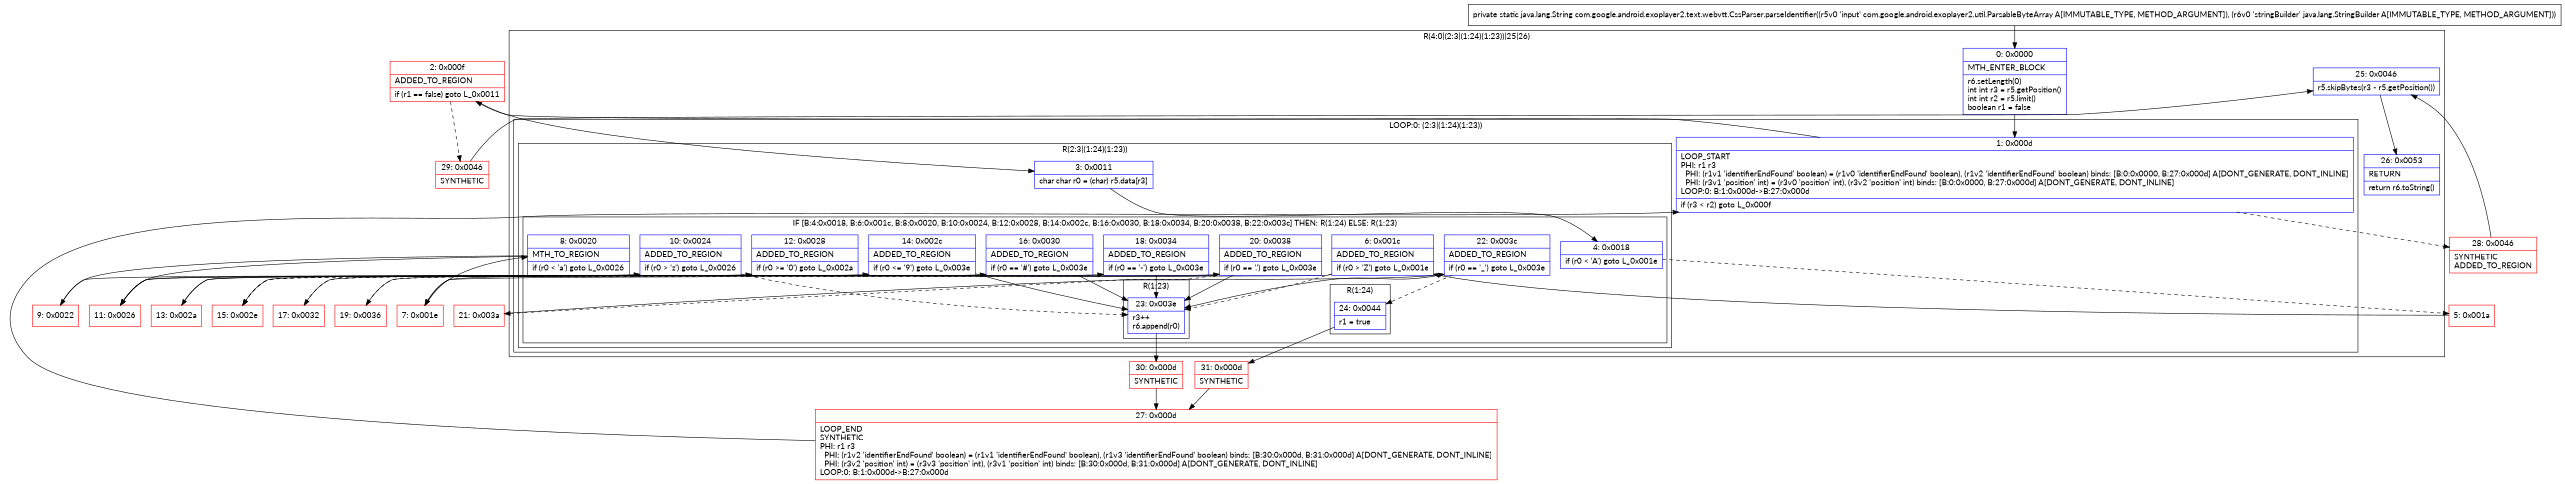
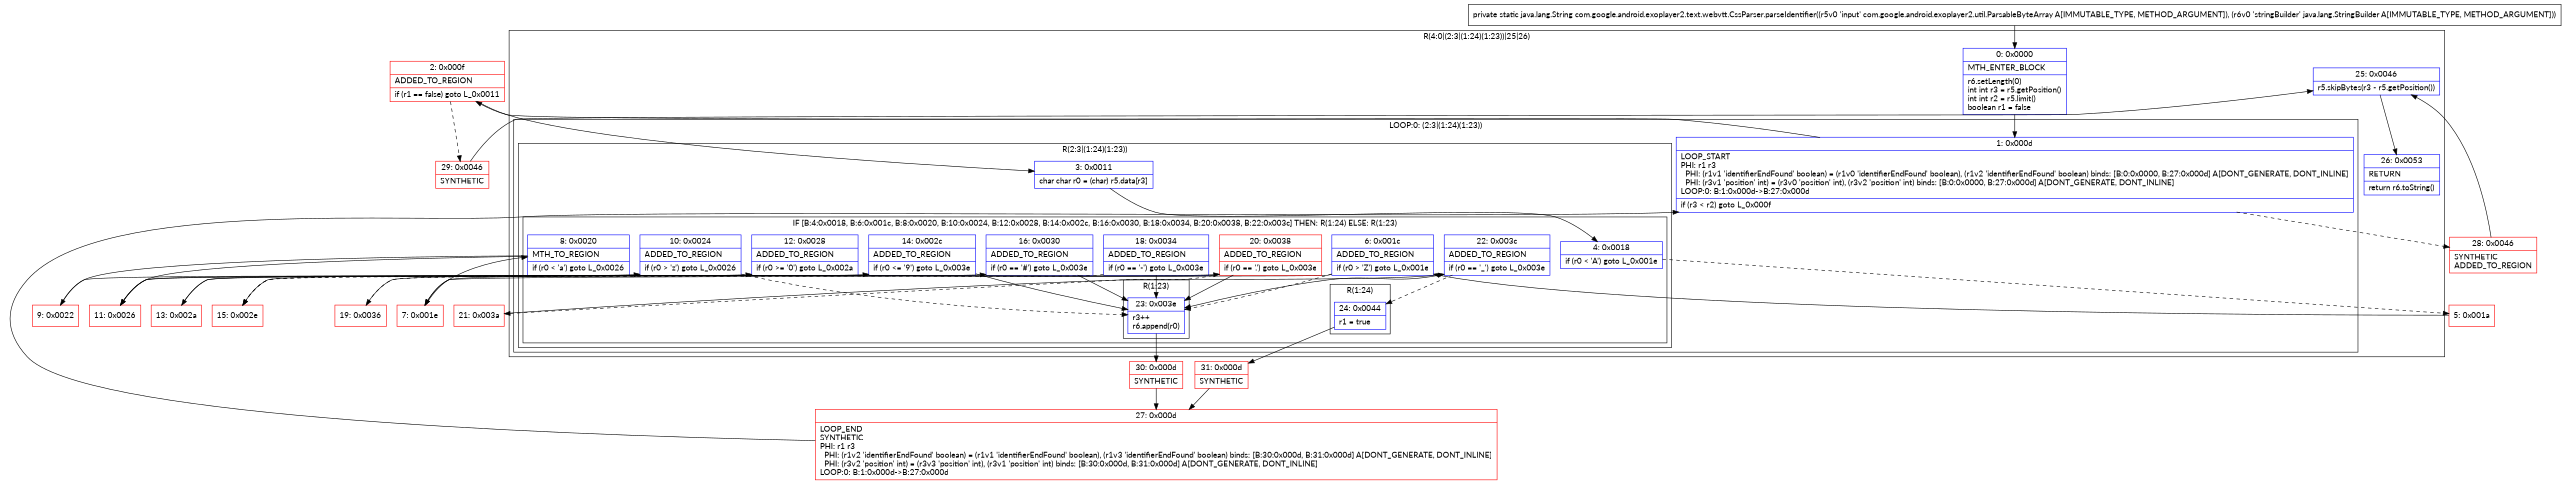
(1271, 255) -> (1271, 255)
(299, 316) -> none
